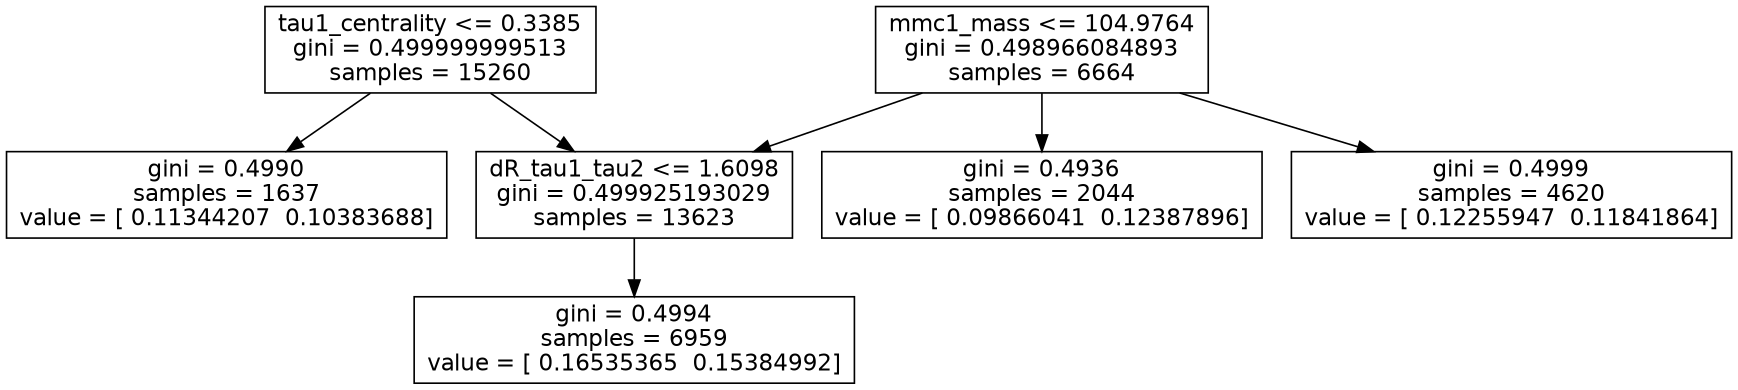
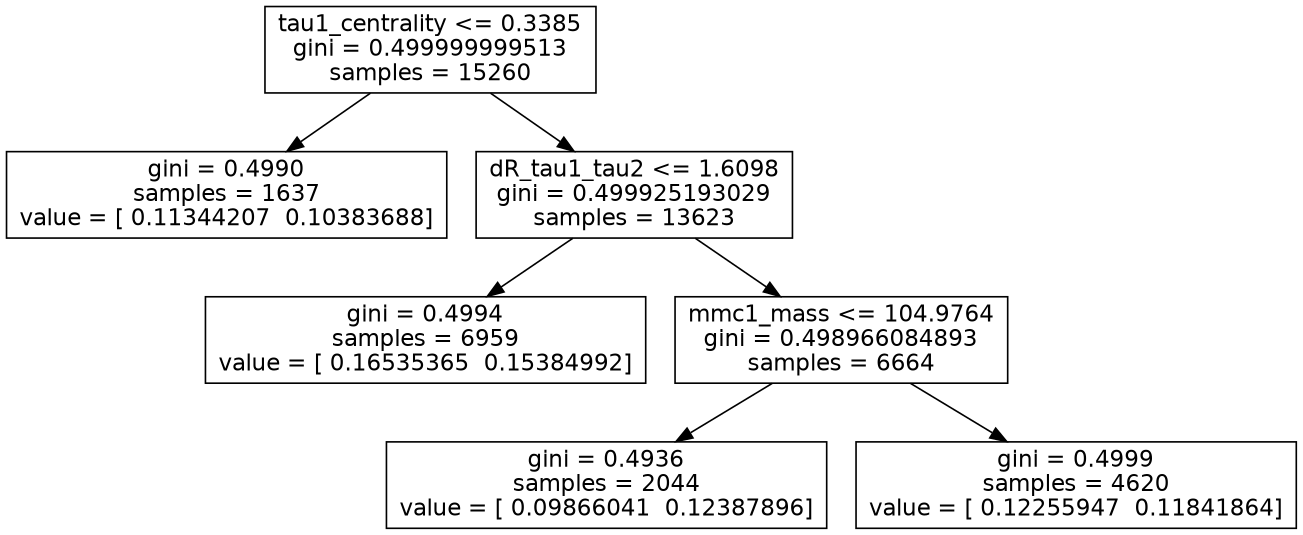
(846, 120) -> (731, 263)
